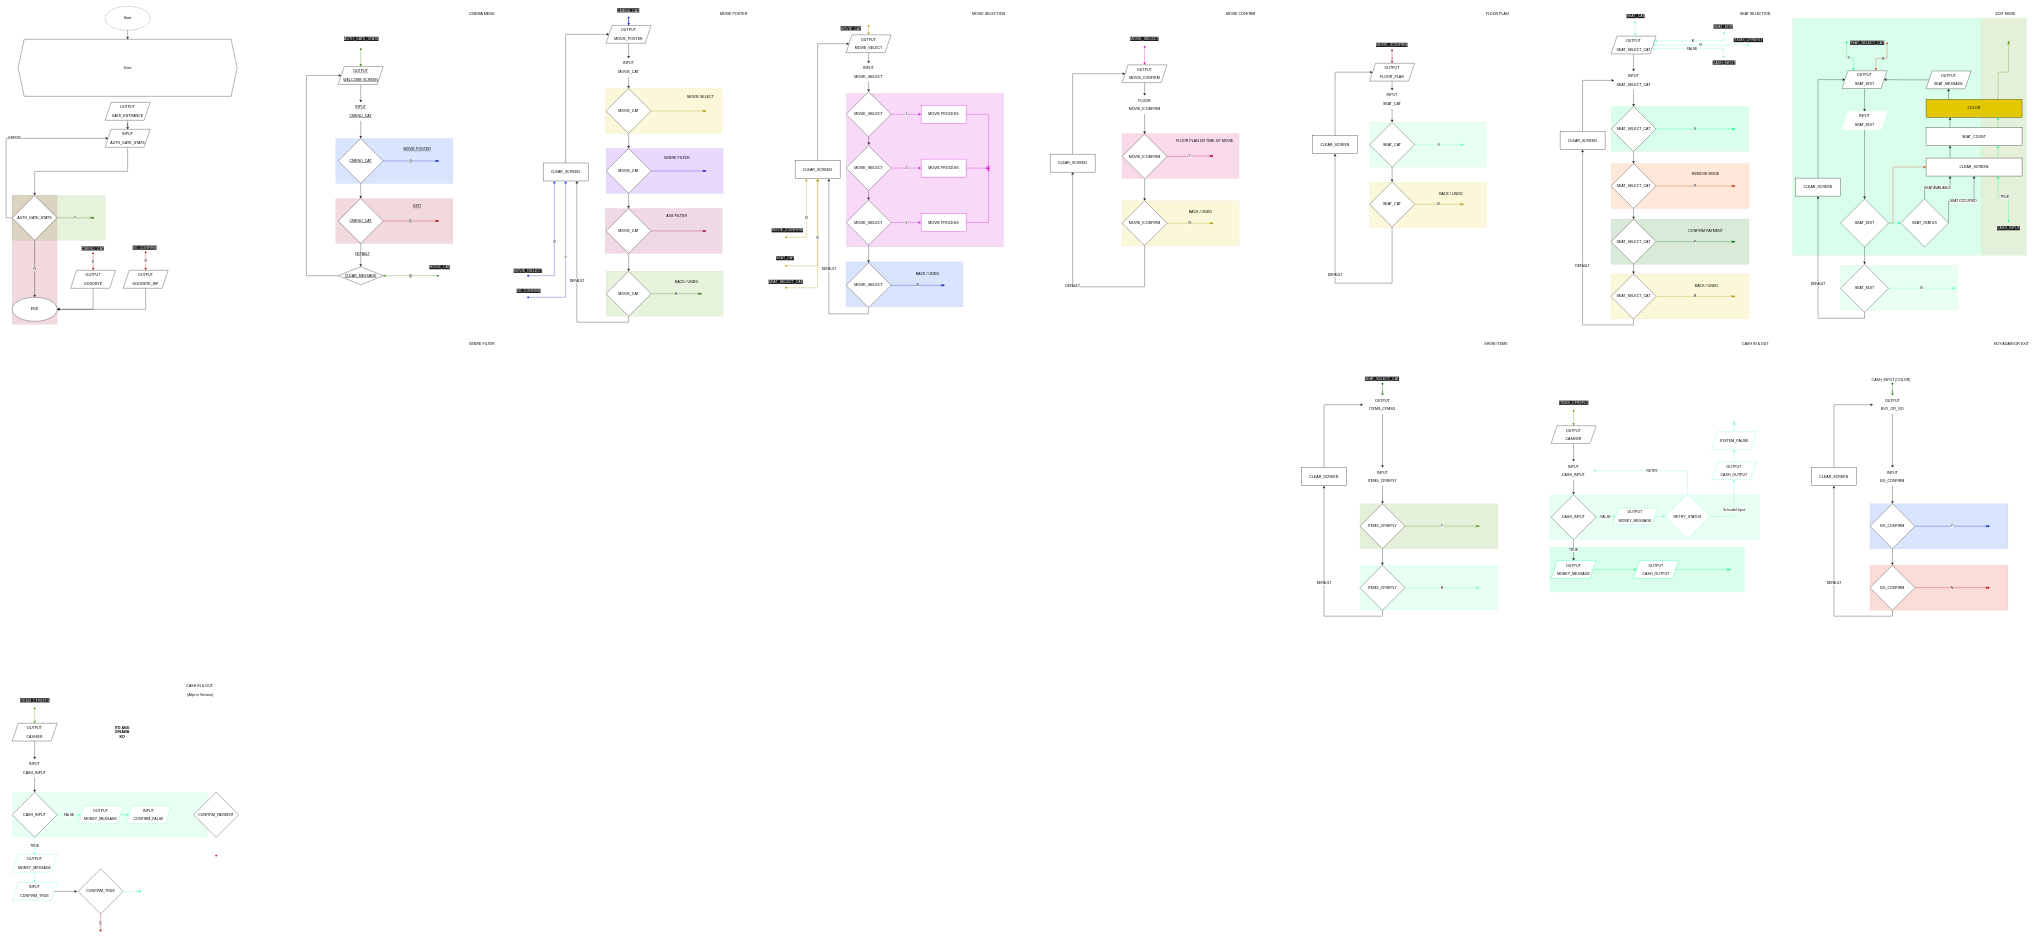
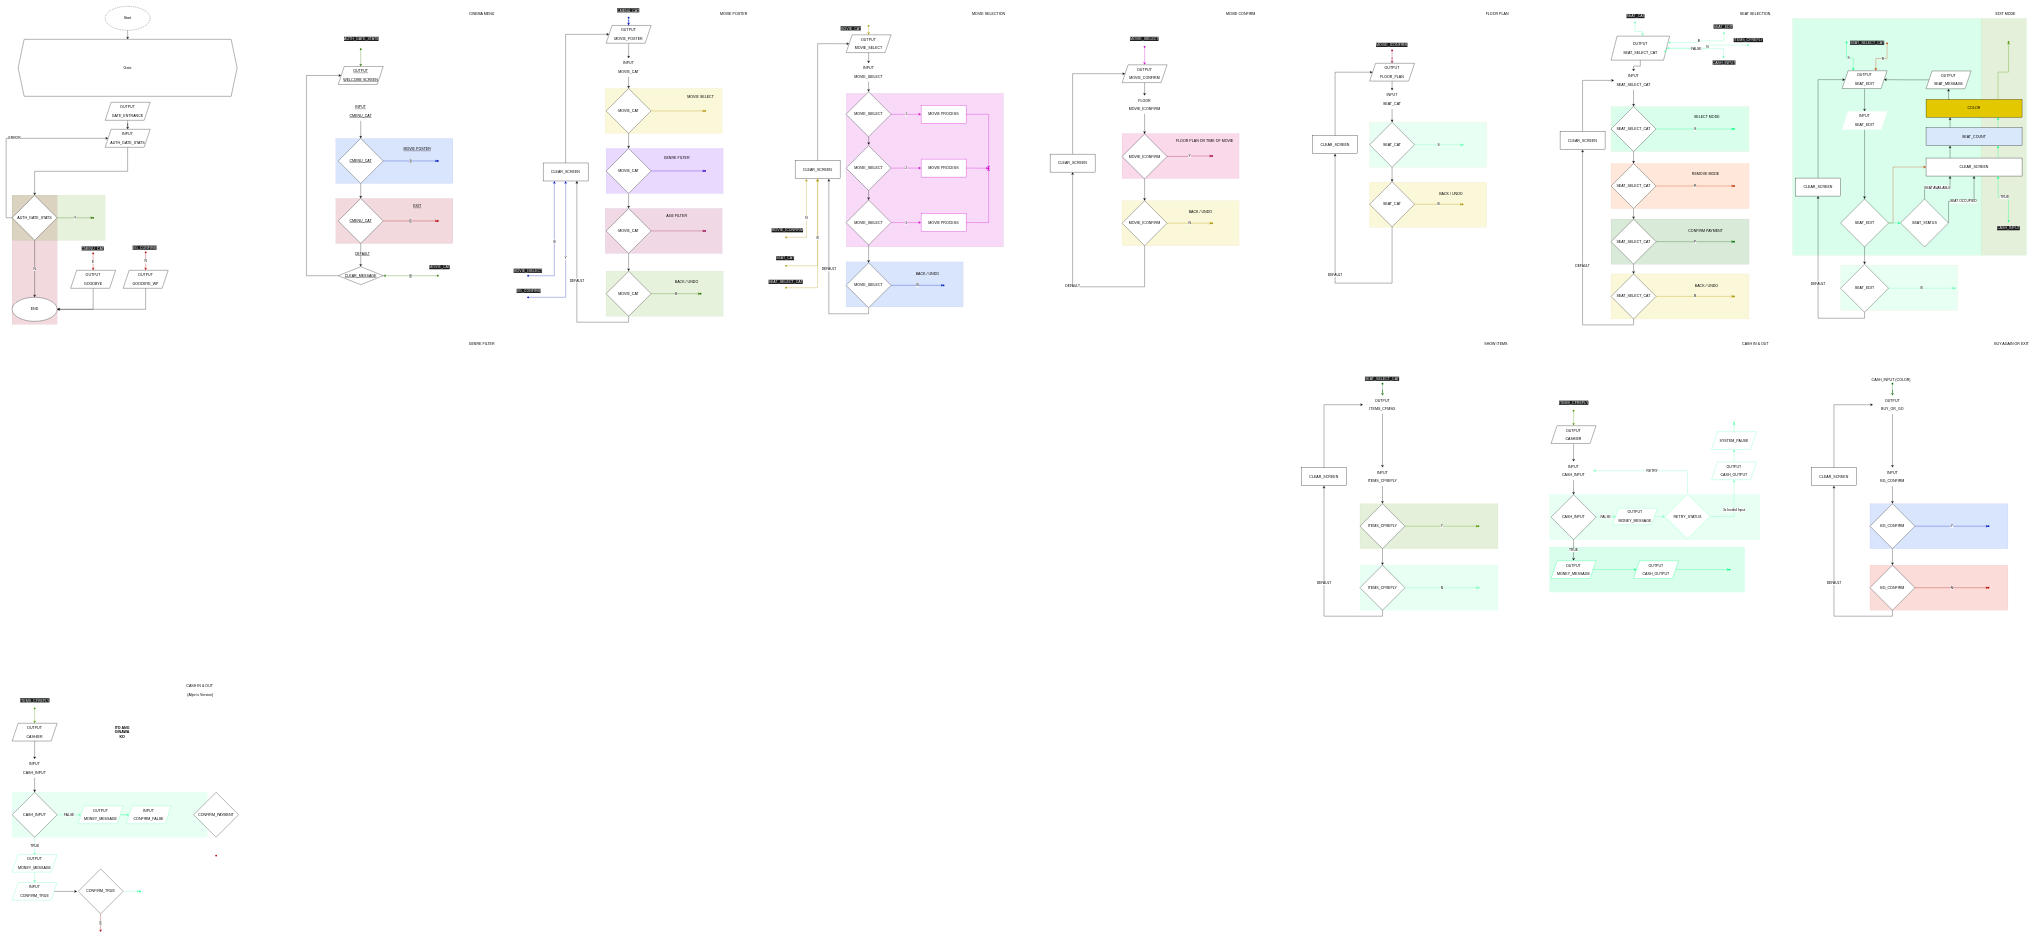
(1634, 45) -> (1640, 48)
(361, 99) -> none
none -> (1707, 117)
(1974, 137) -> (1974, 137)
